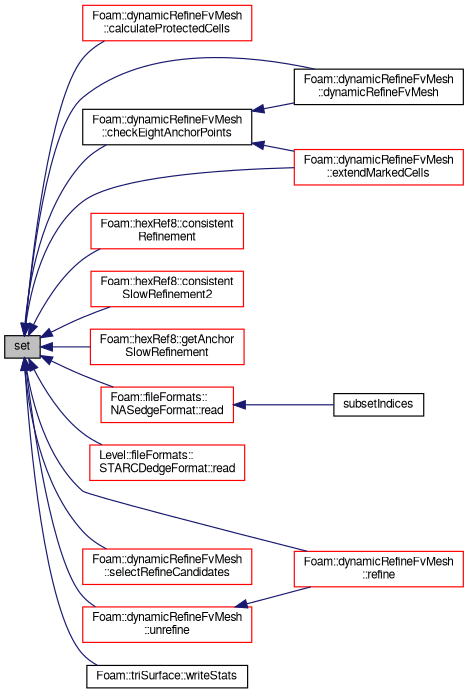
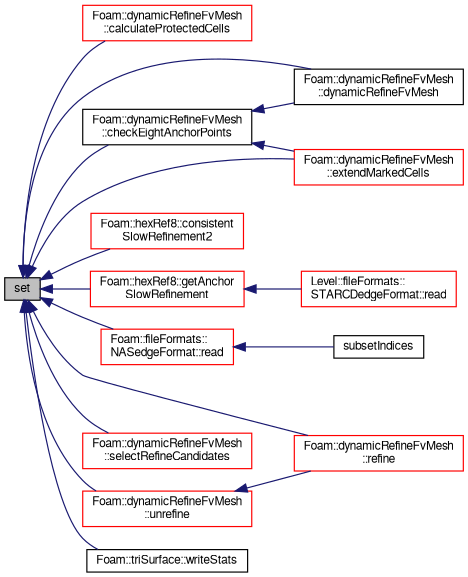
(167, 231) -> none
(62, 413) -> (279, 289)
